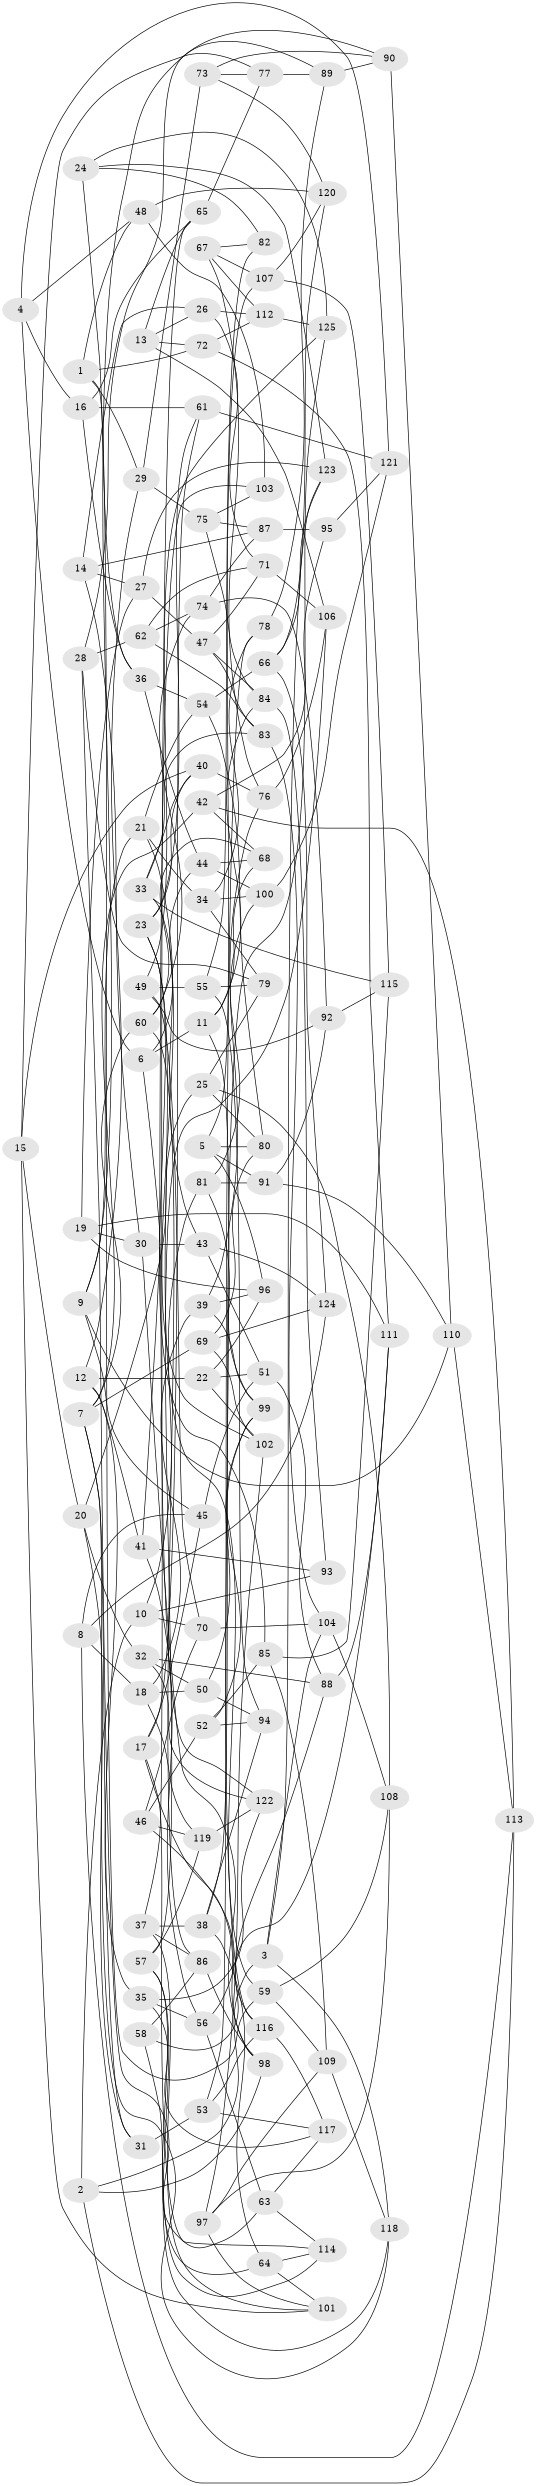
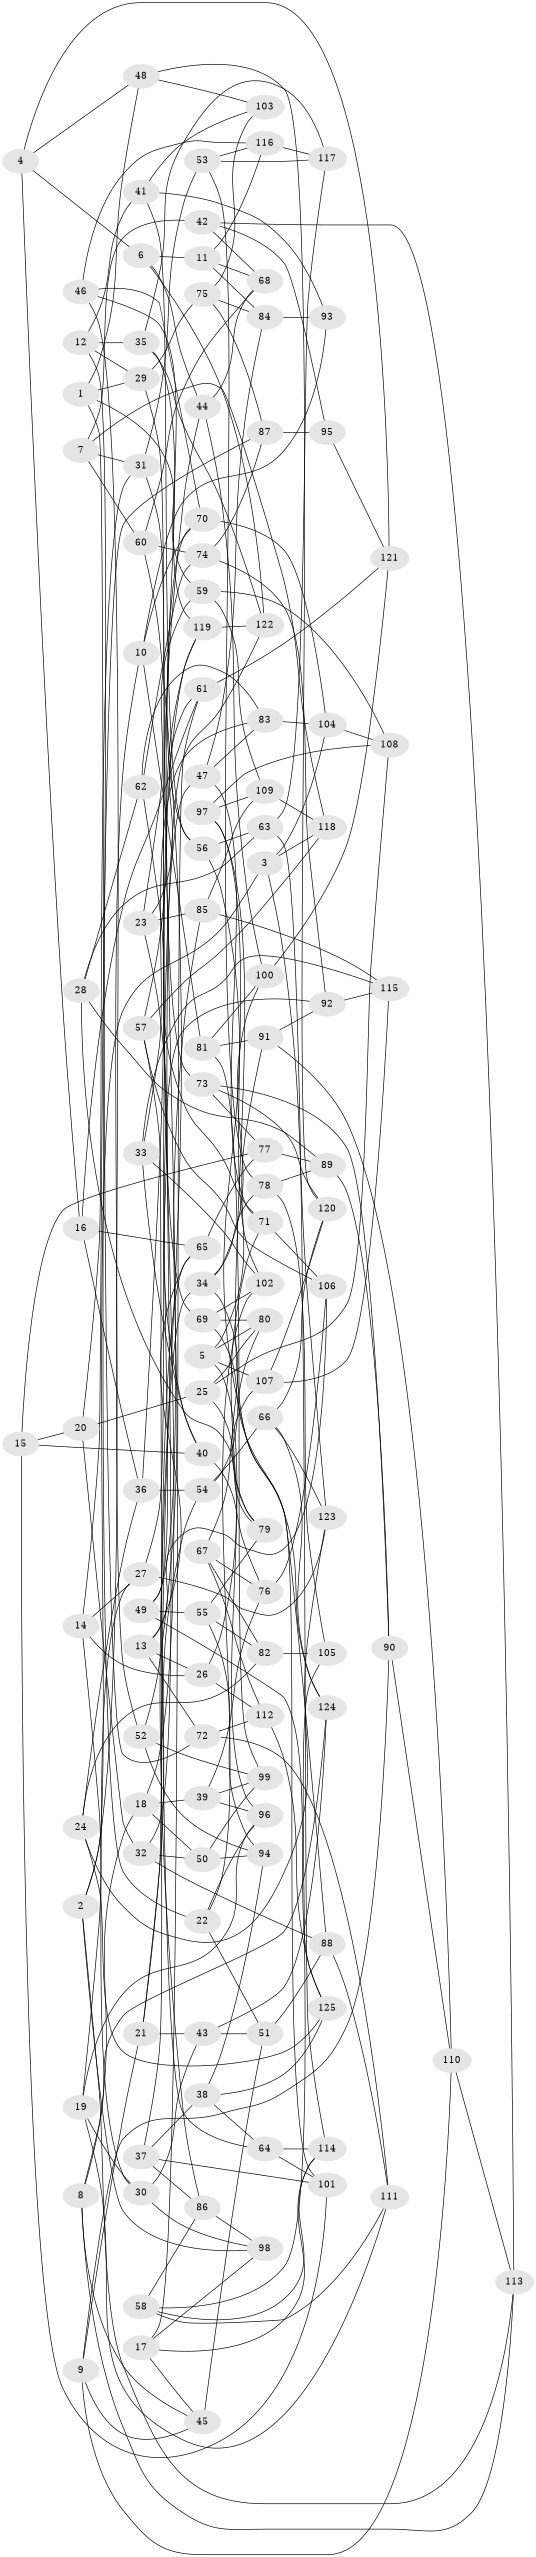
(135, 1383) -> (164, 895)
none -> (327, 1654)
